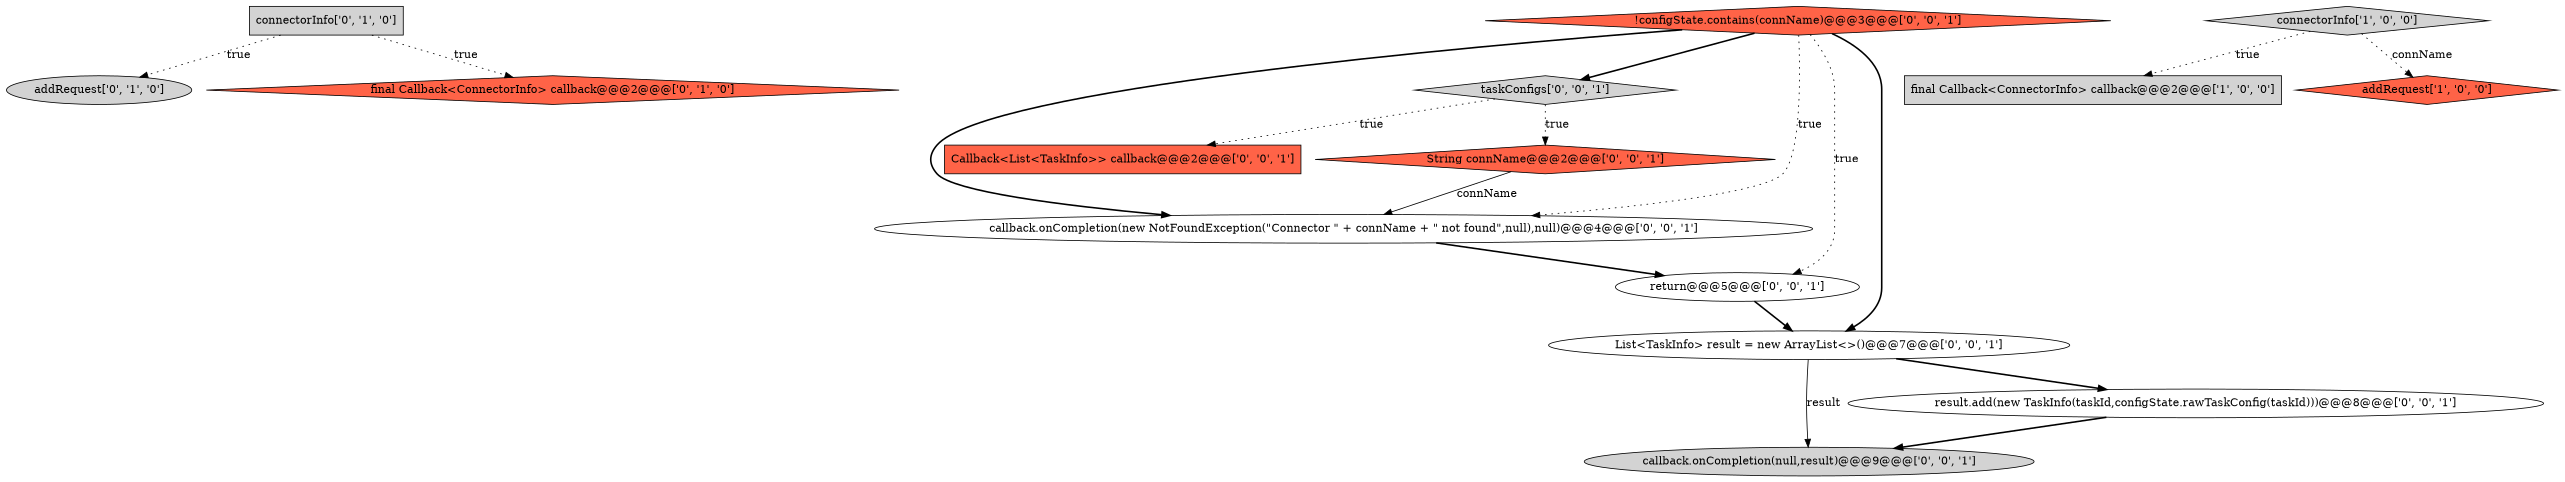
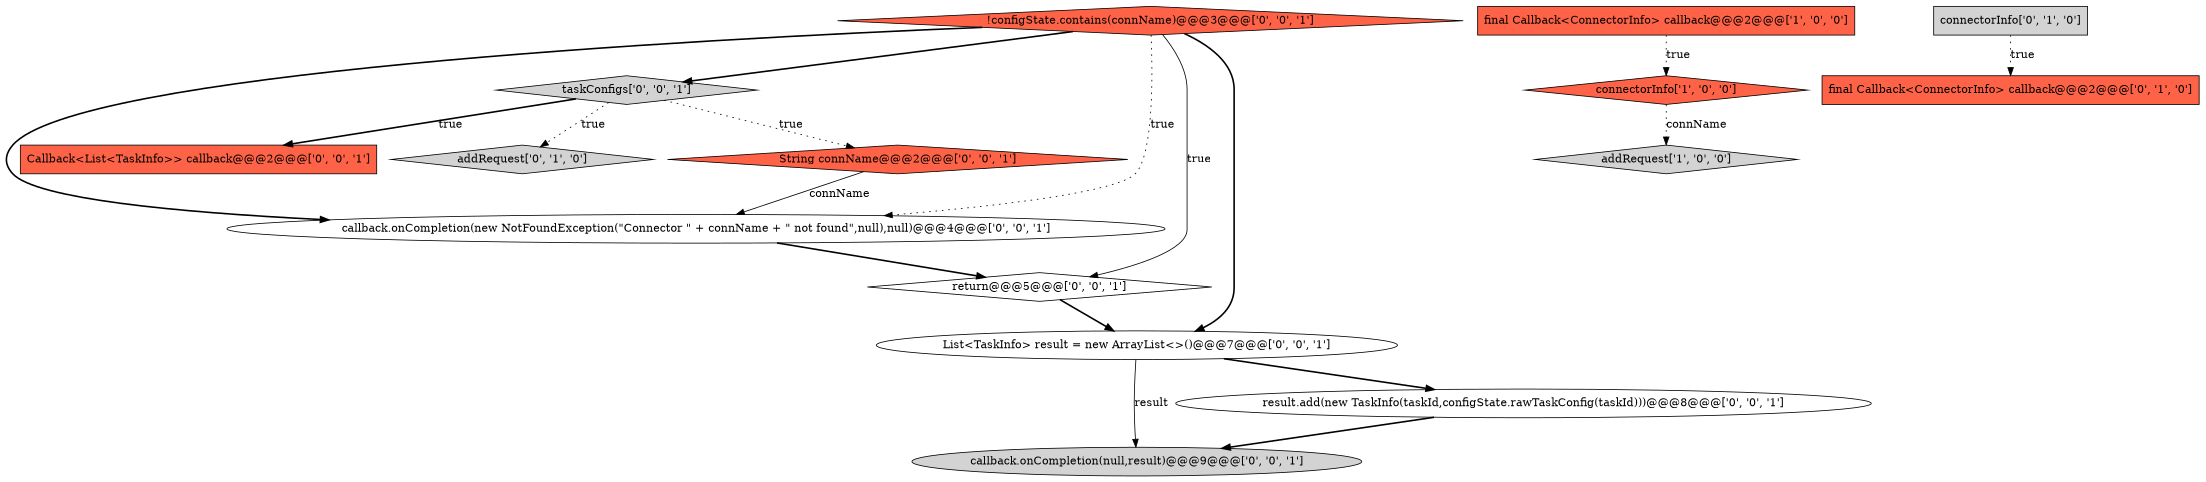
(2347, 21) -> (1666, 90)
(2231, 52) -> (1666, 51)
(214, 55) -> (578, 122)
(99, 90) -> (522, 159)
(553, 90) -> (2011, 90)
(2093, 90) -> (1666, 21)
(2427, 90) -> (1666, 159)
(1355, 121) -> (434, 121)
(1835, 157) -> (1187, 181)
(1737, 287) -> (1040, 287)
